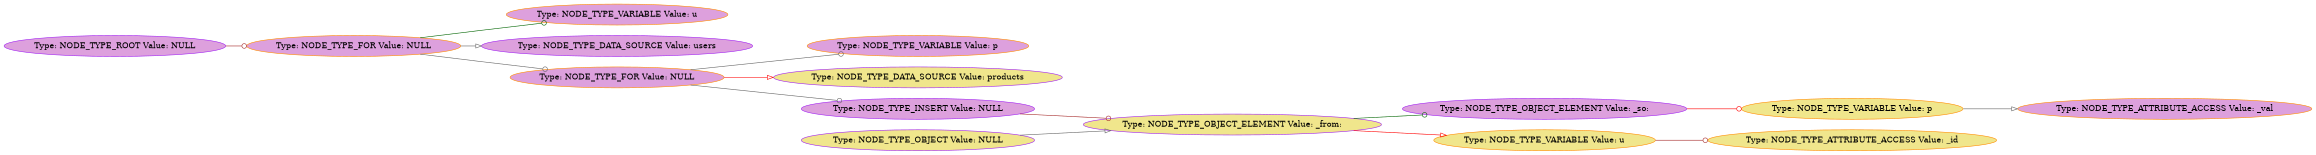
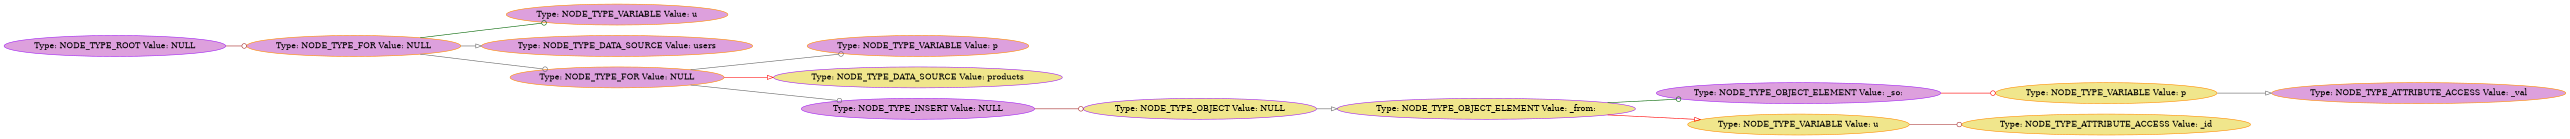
(617, 46) -> (617, 46)
(1063, 116) -> (1057, 109)
